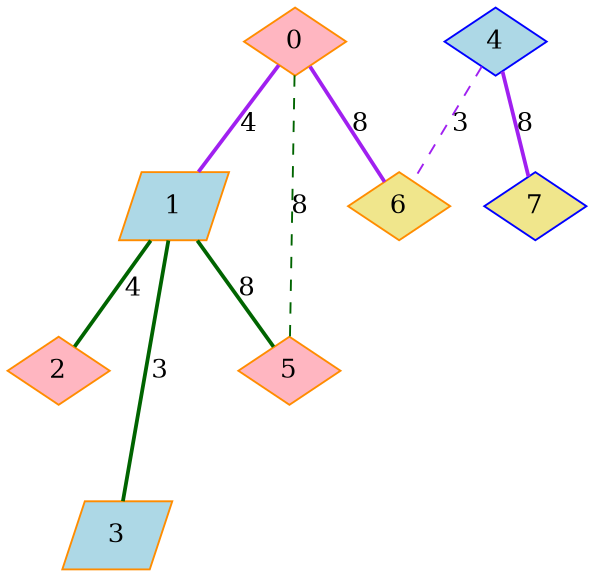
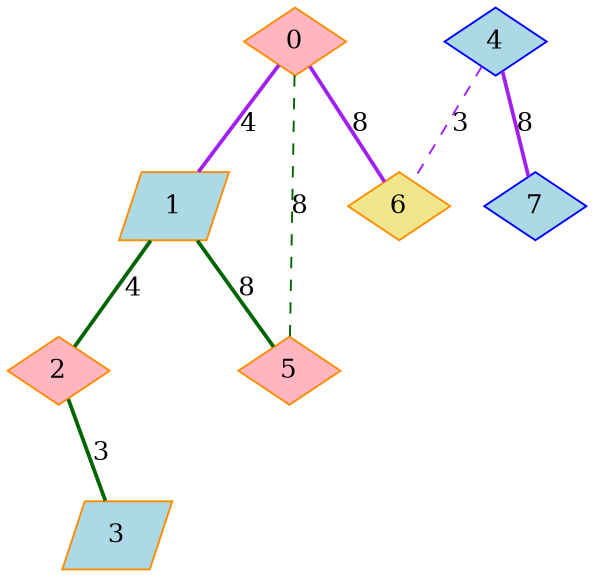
(535, 206) -> (535, 206)
(146, 371) -> (87, 450)
